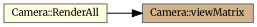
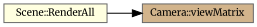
(55, 13) -> (55, 13)
